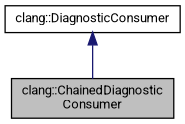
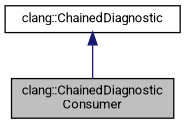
(93, 19) -> (93, 19)
